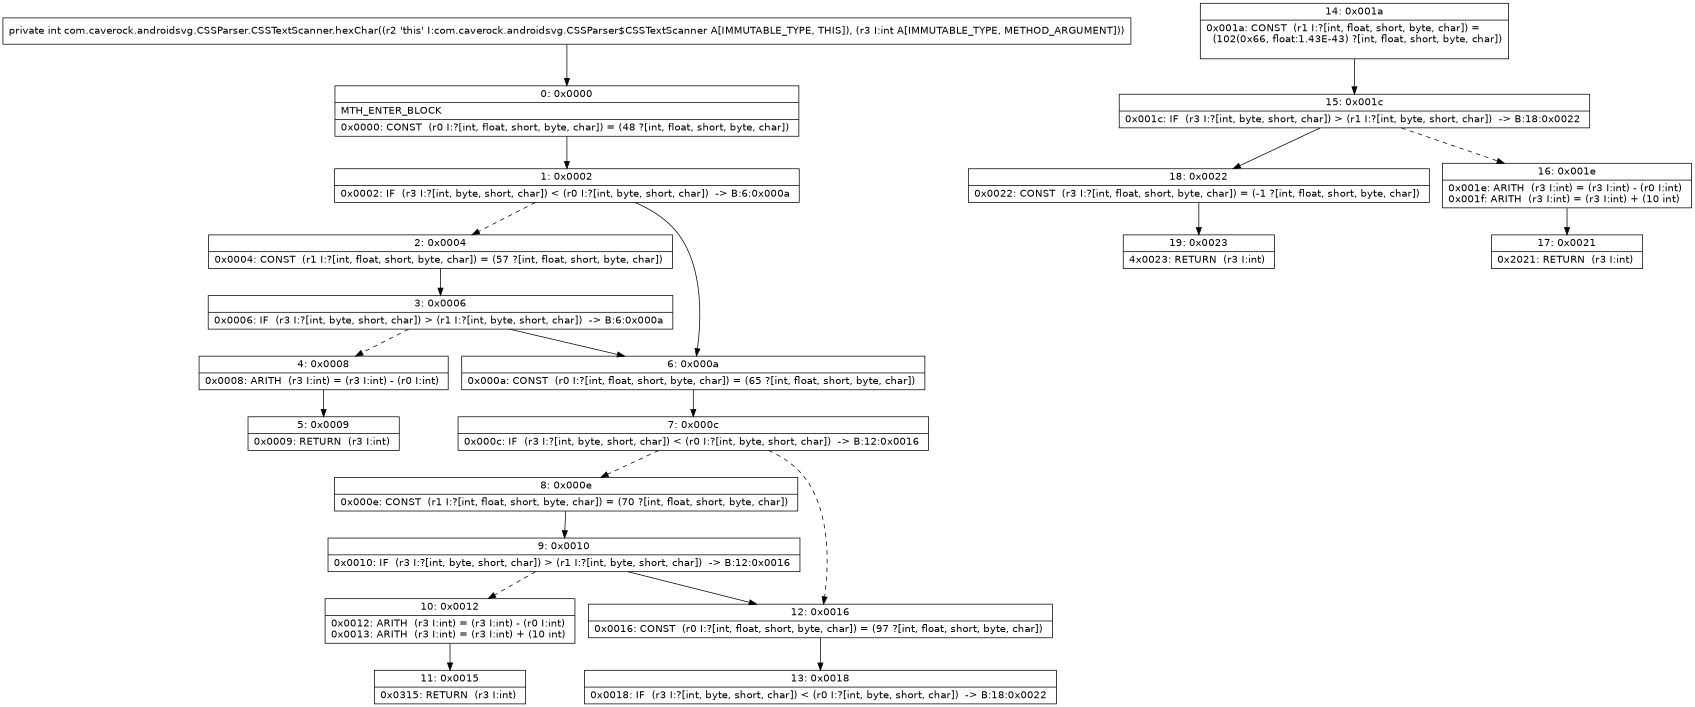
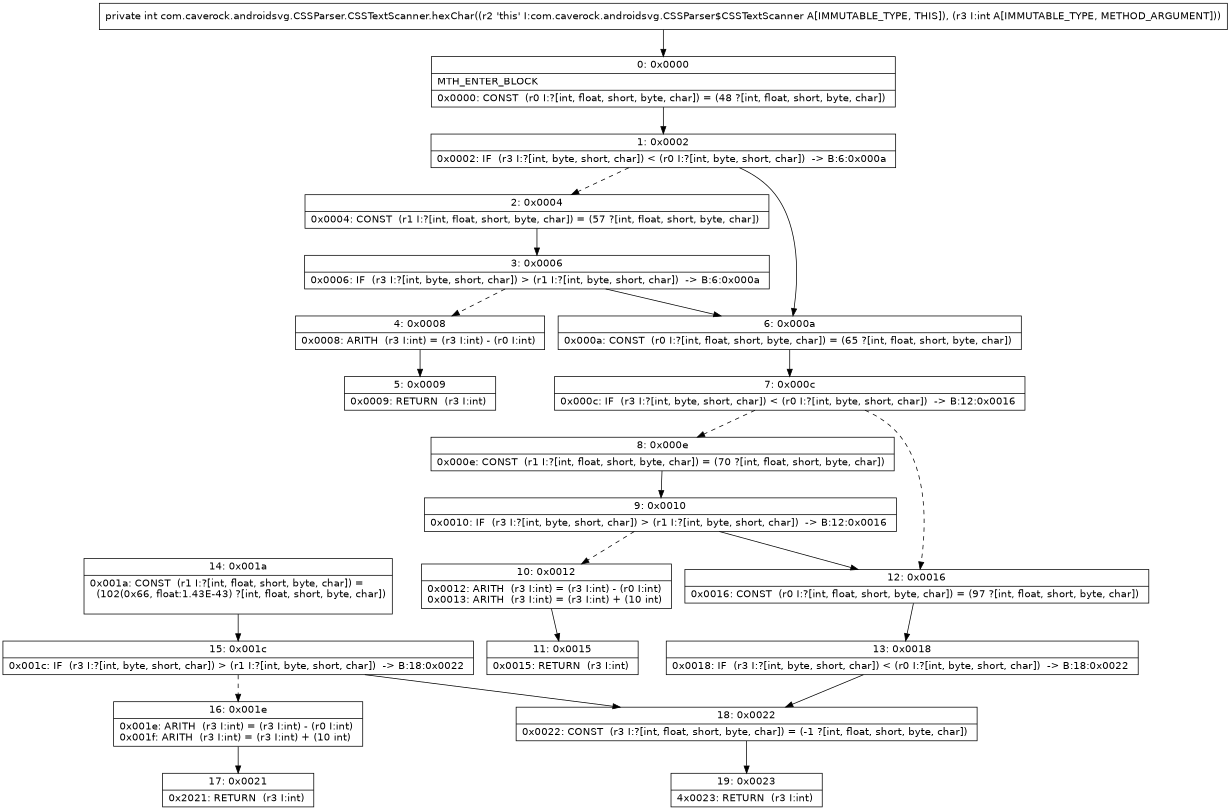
none -> (828, 689)
(450, 695) -> (563, 666)
